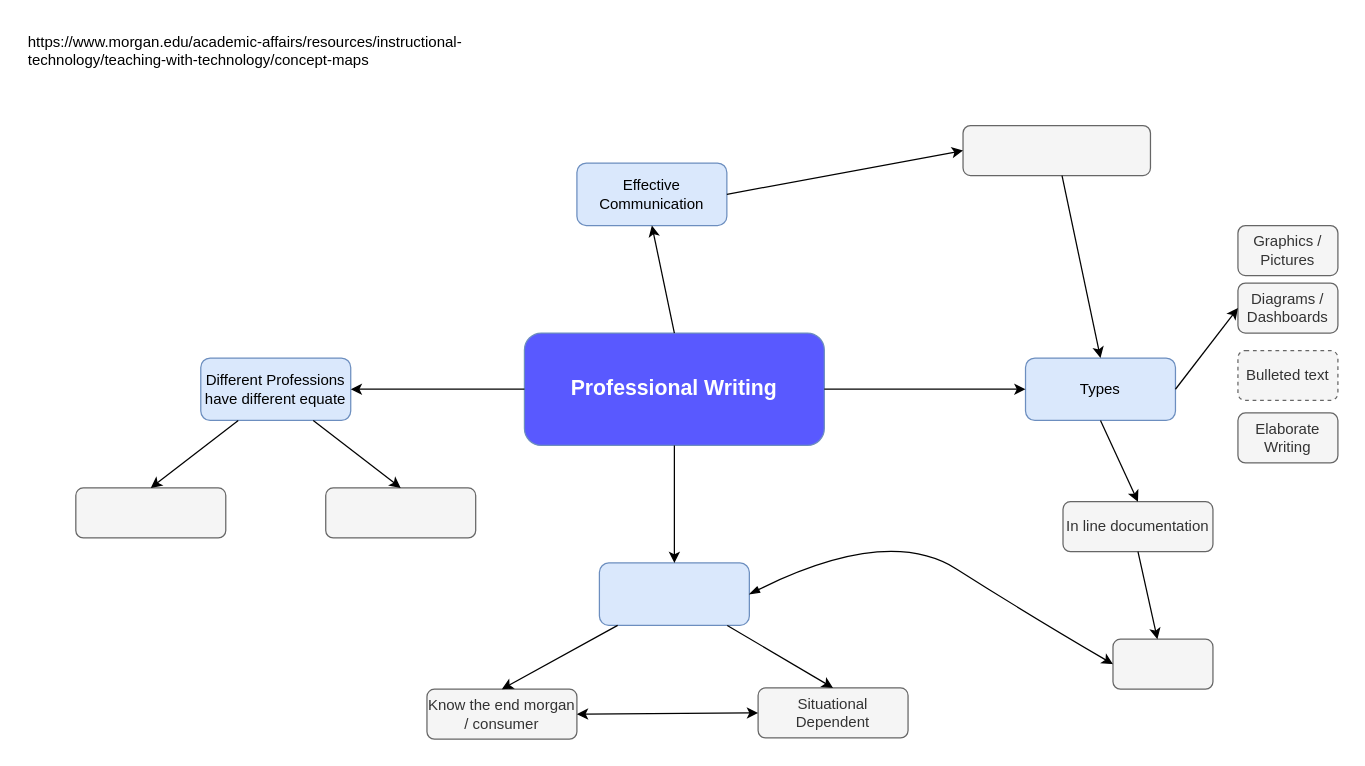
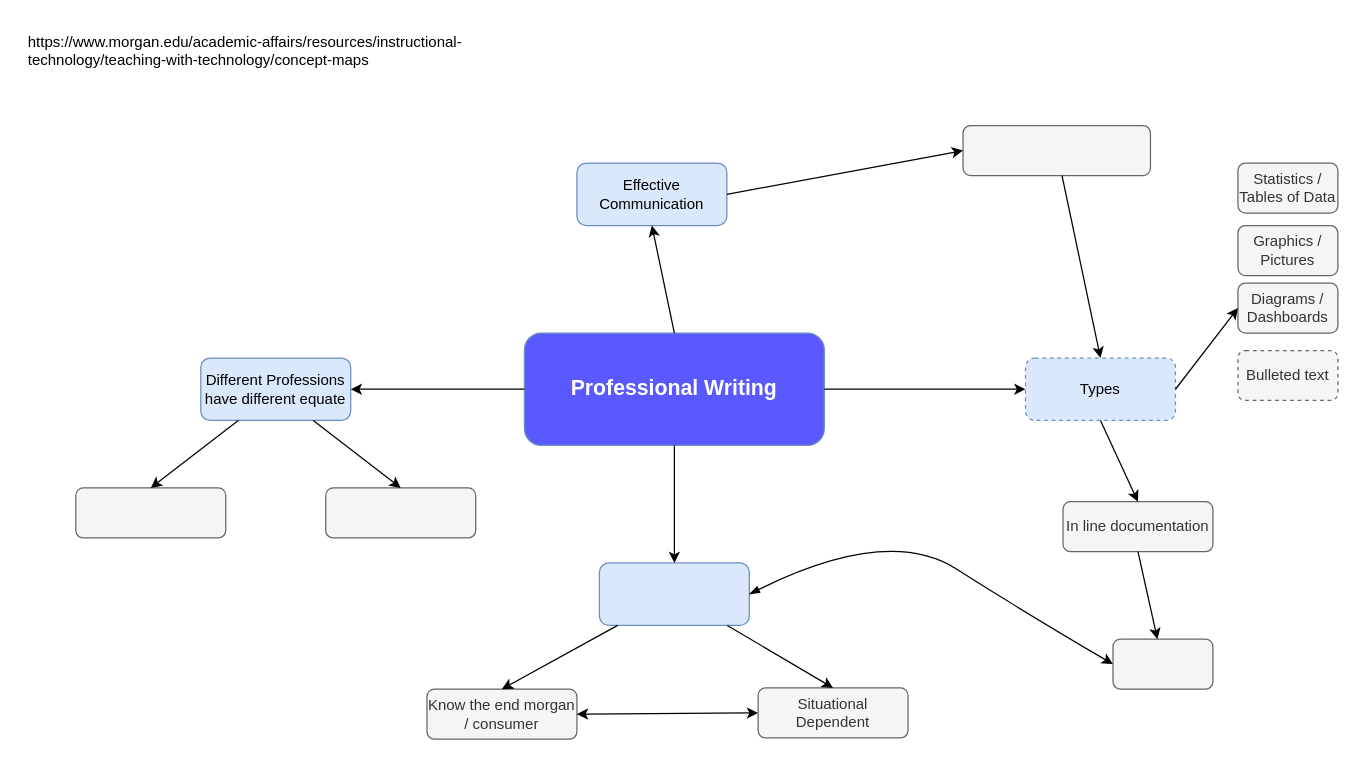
none -> (1288, 188)
(1101, 389) -> (1101, 389)
(1288, 438) -> none
